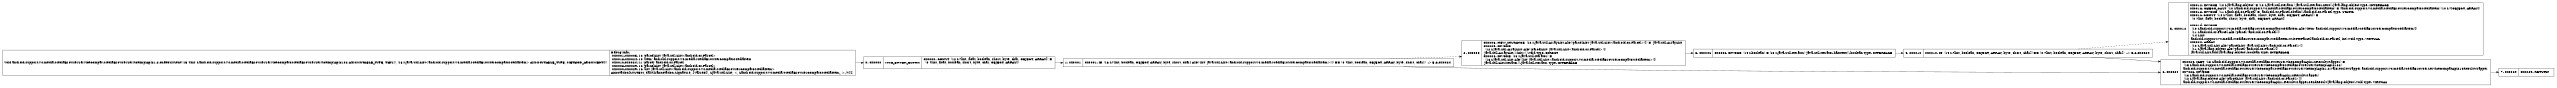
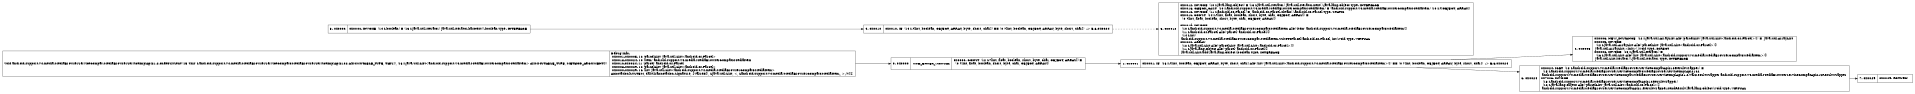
(1688, 53) -> none
(1425, 58) -> (1511, 57)
(2125, 59) -> none
(902, 63) -> (931, 64)
